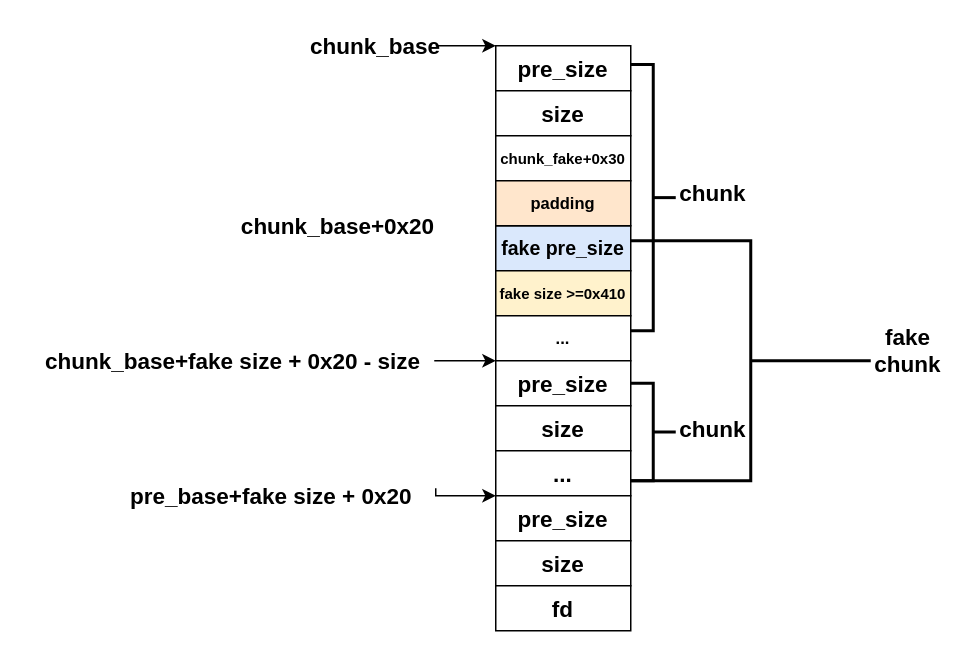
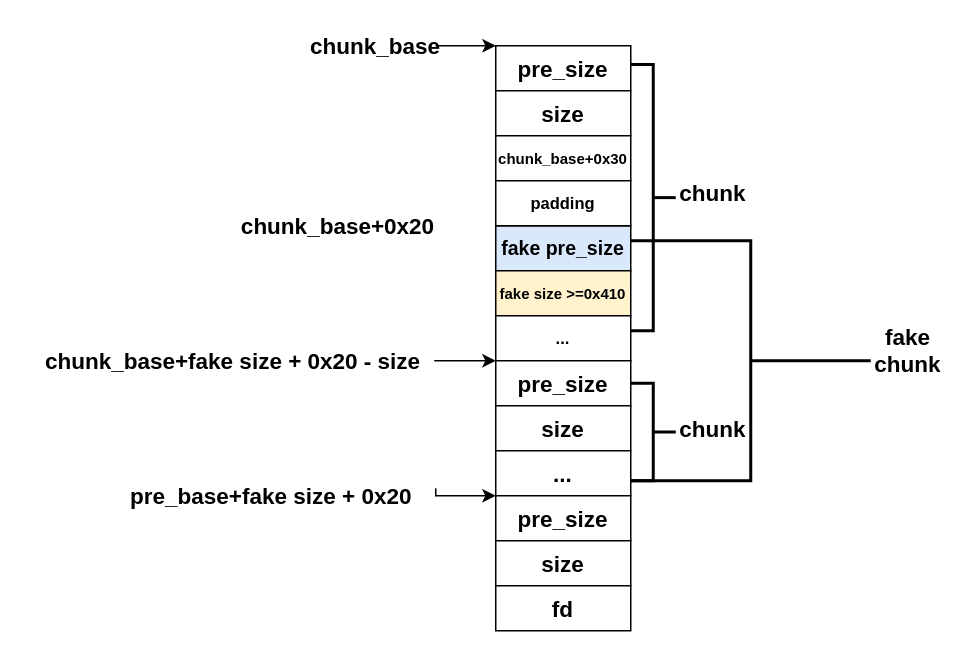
(563, 158) -> (563, 158)
(563, 203) -> (563, 203)
